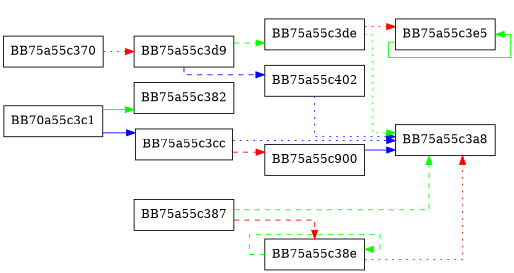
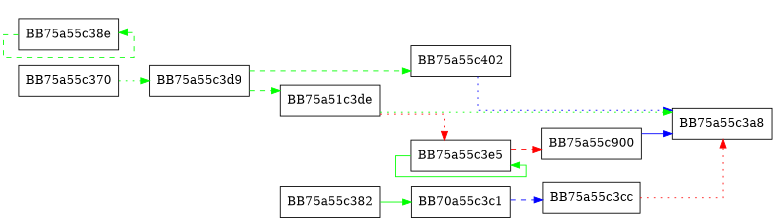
(315, 34) -> (330, 101)
(114, 52) -> (130, 81)
(216, 75) -> (326, 71)
(114, 110) -> (391, 202)
(115, 133) -> (522, 200)
(310, 141) -> (706, 198)
(244, 152) -> (522, 150)
(184, 215) -> none
(461, 260) -> none
